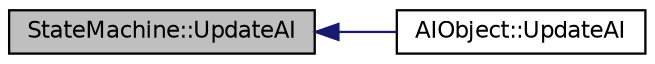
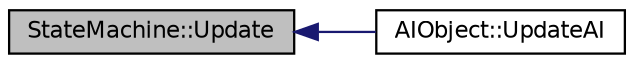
(162, 32) -> (152, 32)
